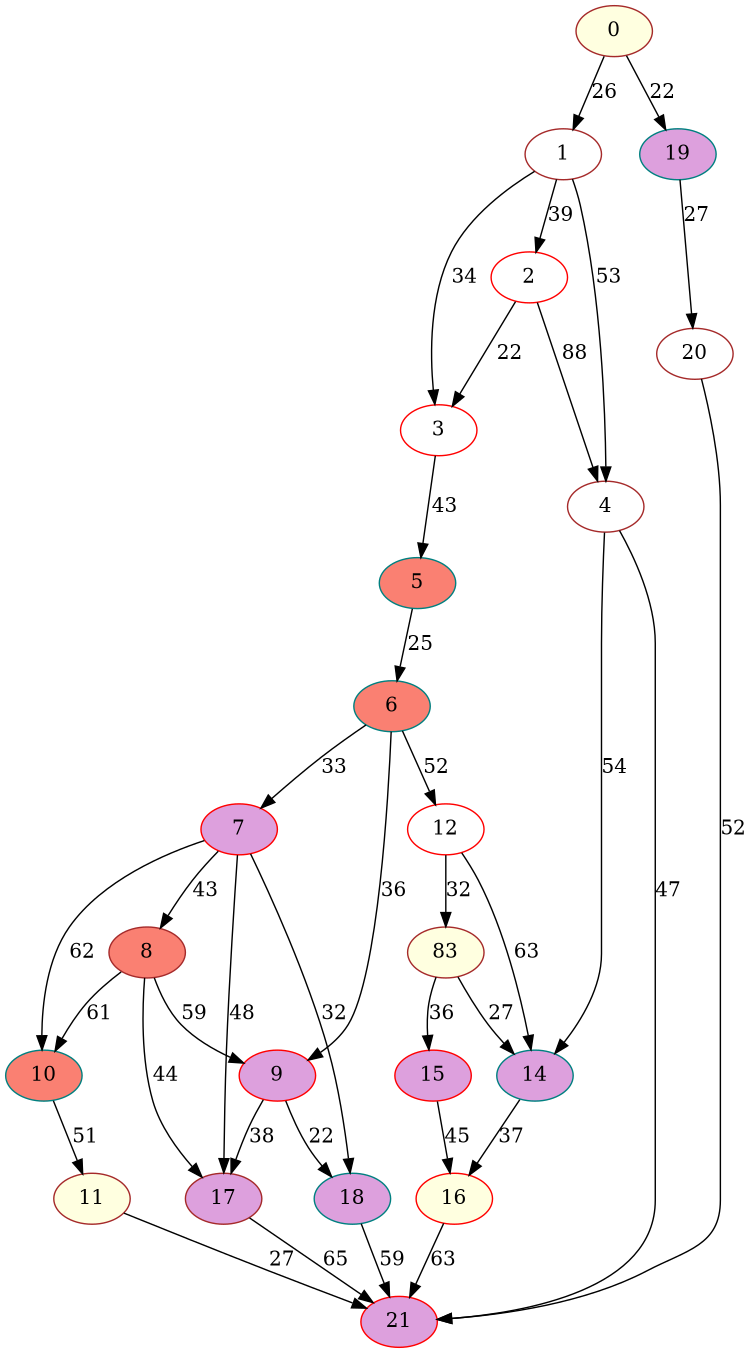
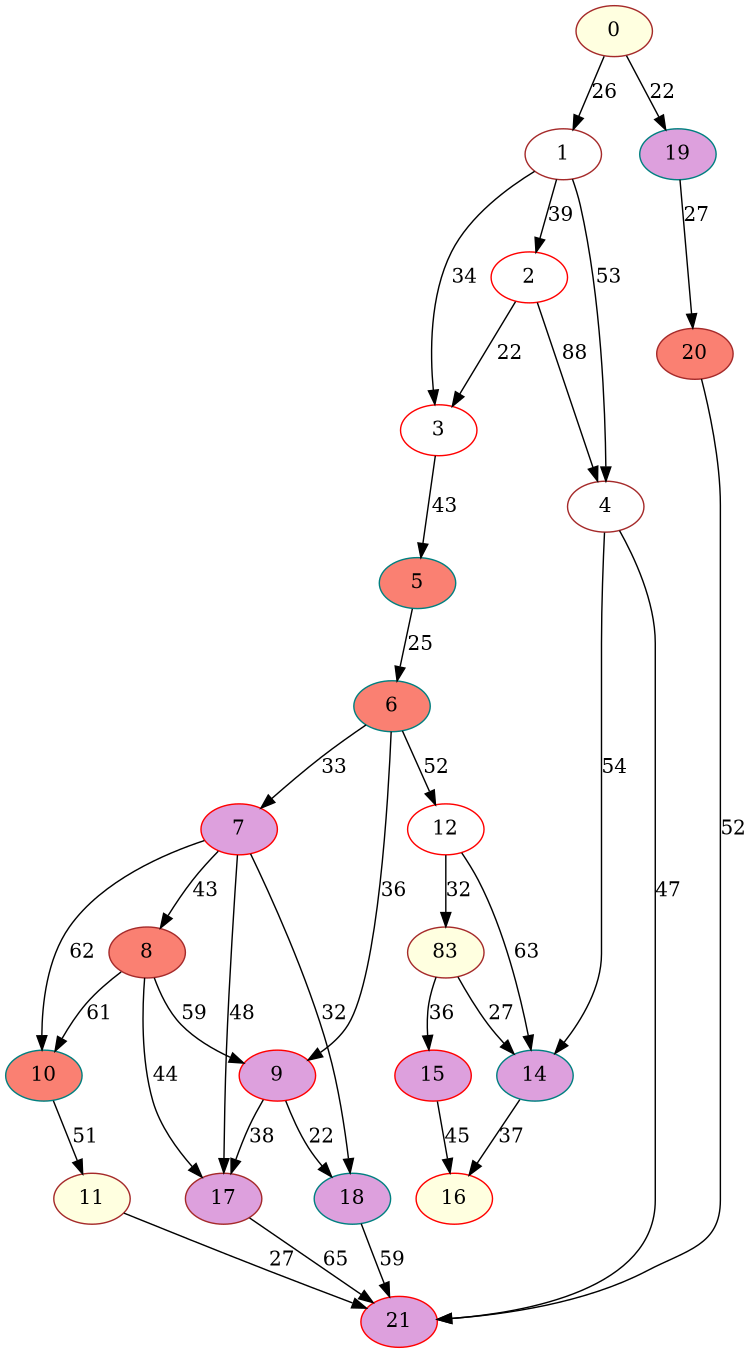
(695, 354) -> (695, 354)
(430, 1254) -> none
